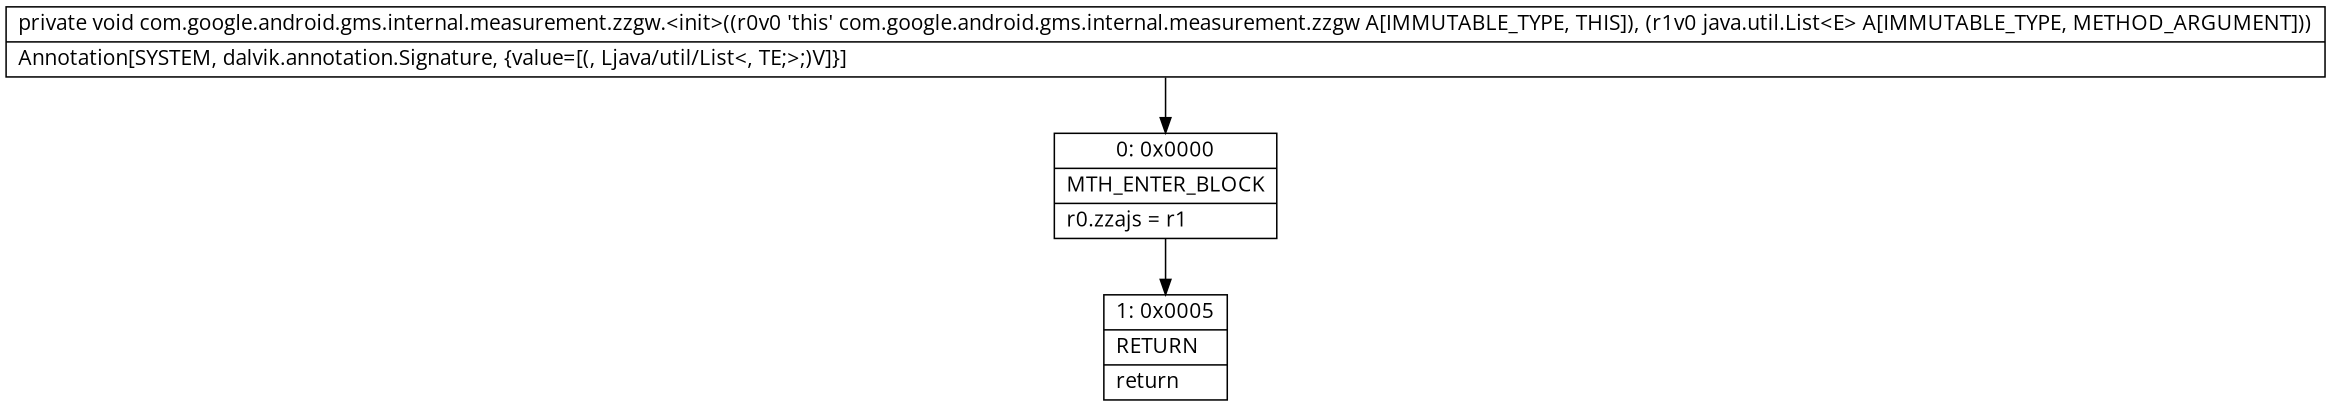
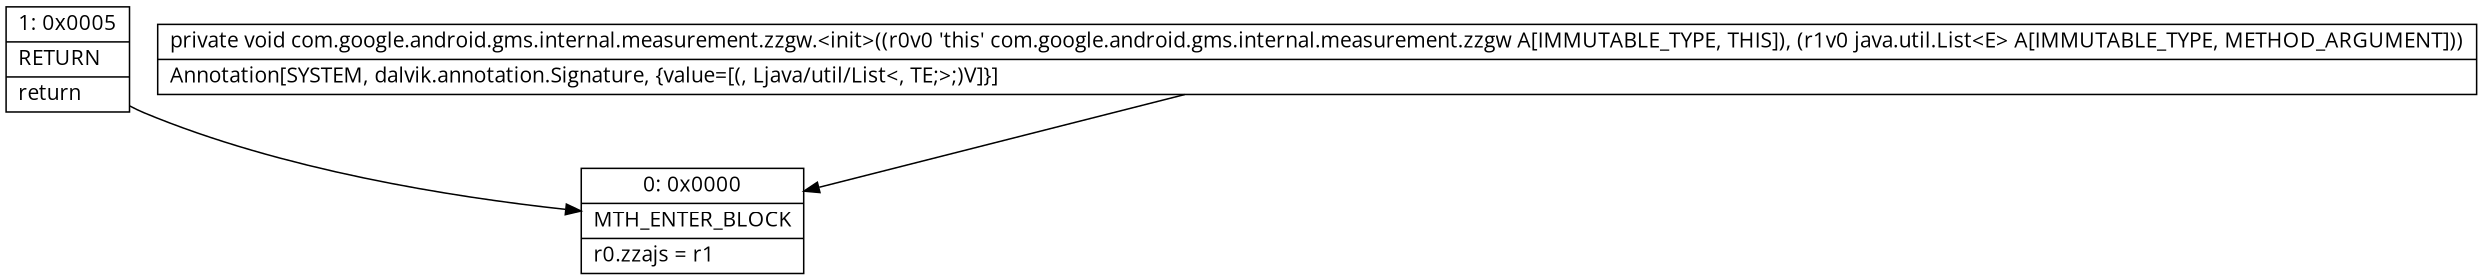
(1166, 259) -> (344, 173)
